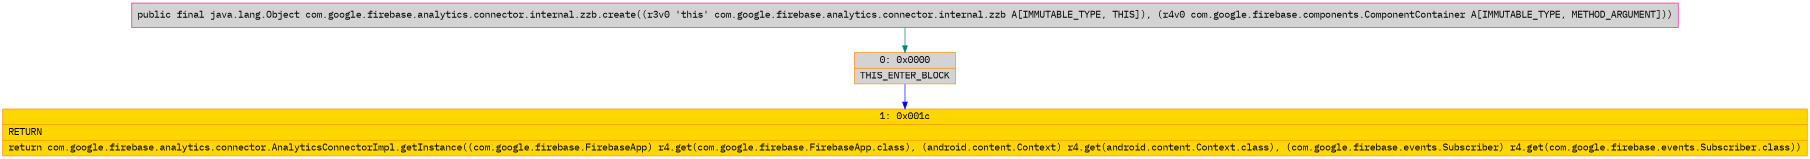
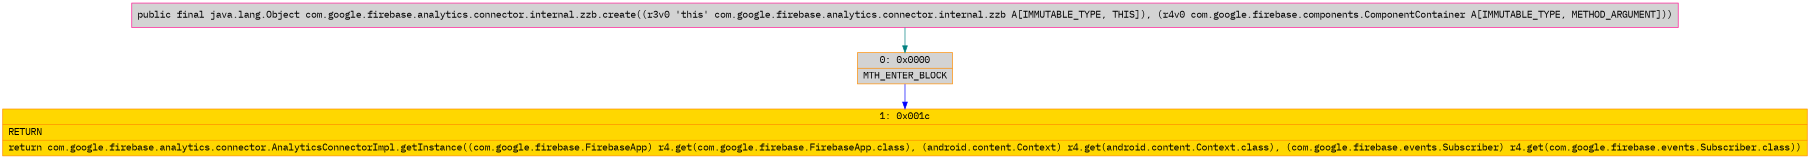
(905, 76) -> (905, 76)
